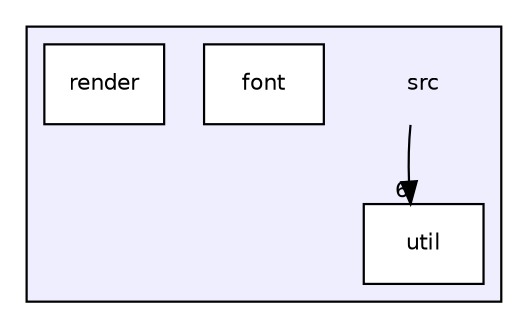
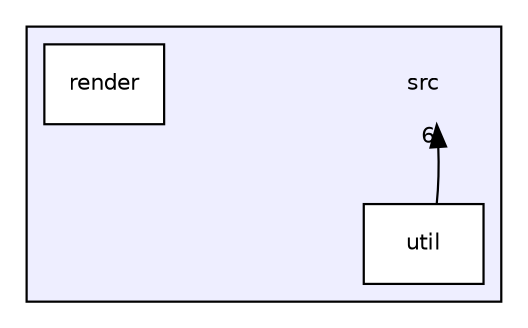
(264, 84) -> none
(409, 153) -> (438, 176)
